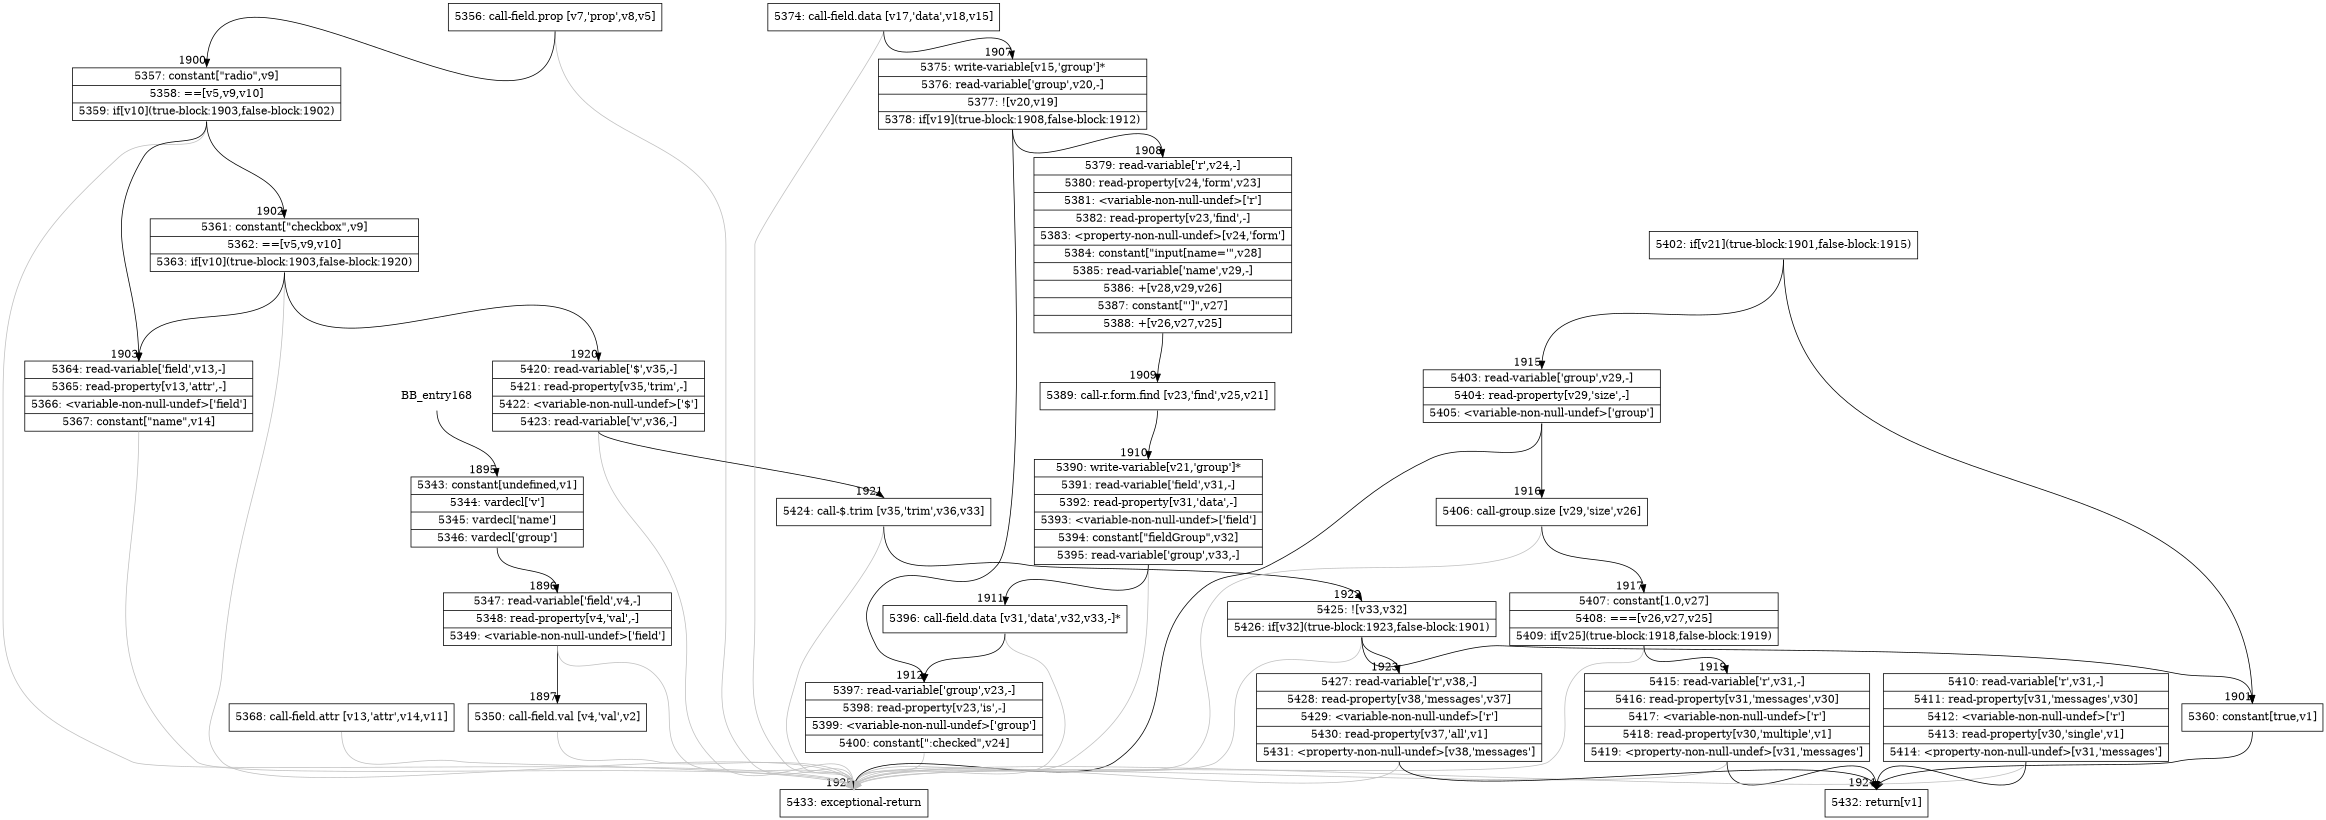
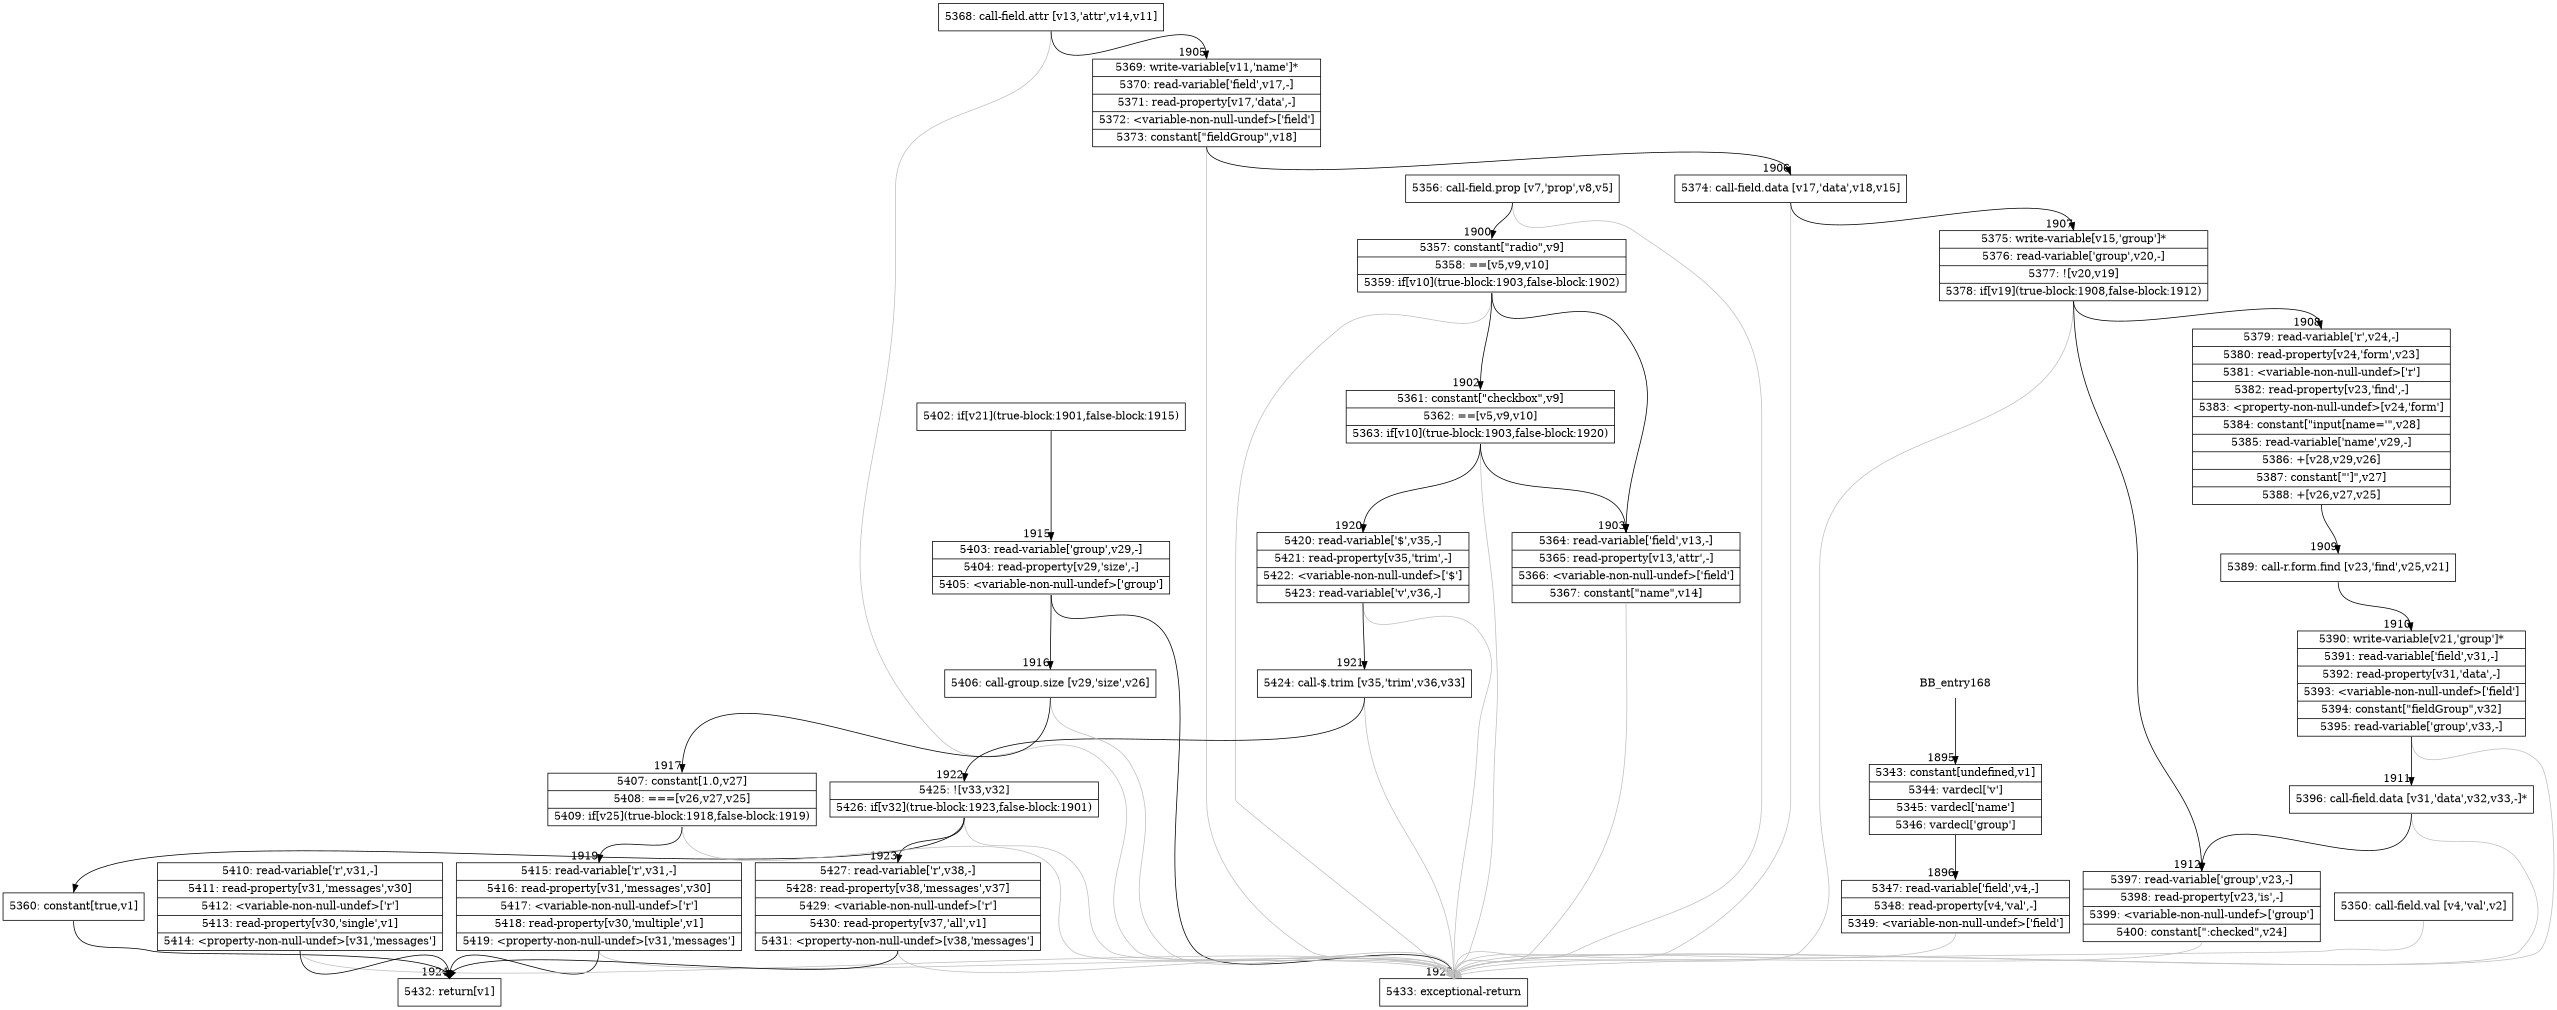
none -> (1207, 103)
(2014, 480) -> none
(557, 671) -> none
none -> (1820, 739)
